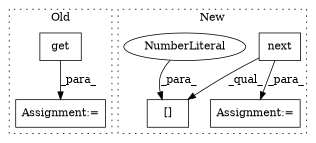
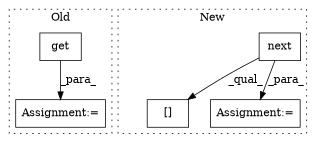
(185, 47) -> none
